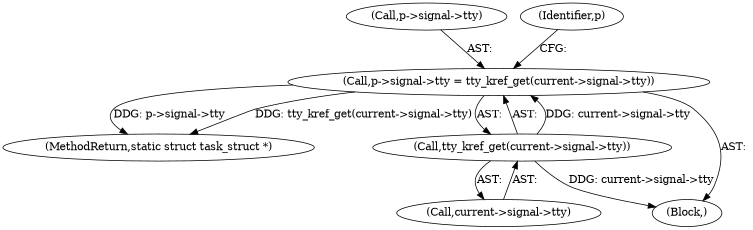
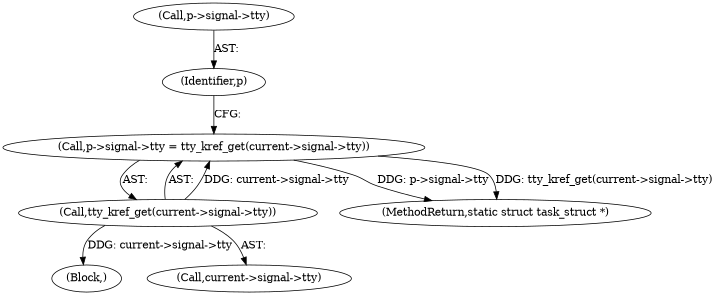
(460, 47) -> (214, 46)
(709, 125) -> none
(509, 184) -> none
